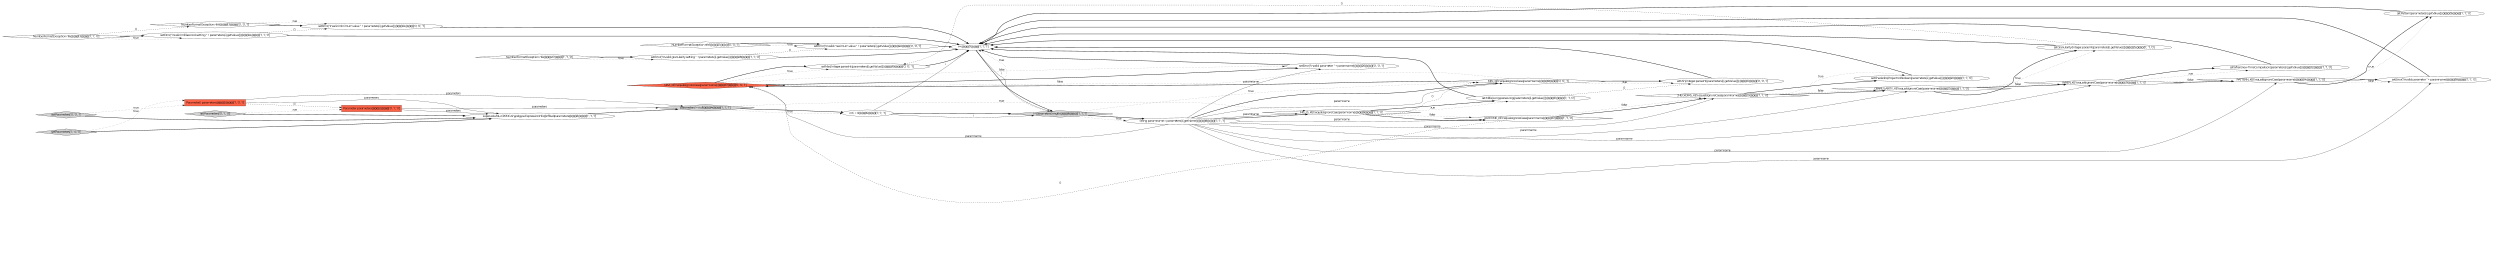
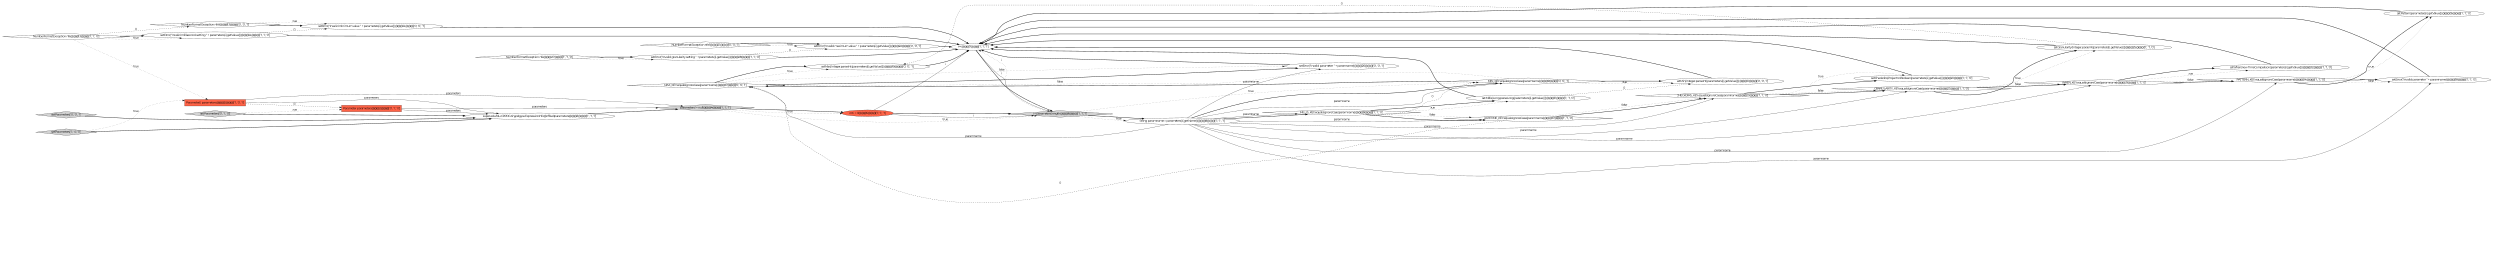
(1001, 60) -> (1001, 60)
(705, 85) -> (705, 85)
(1018, 103) -> (878, 122)
(133, 109) -> (139, 69)
(868, 113) -> (868, 113)
